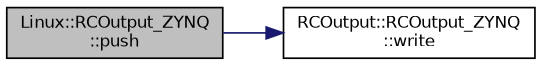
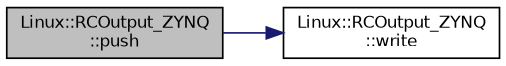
(409, 33) -> (392, 33)
